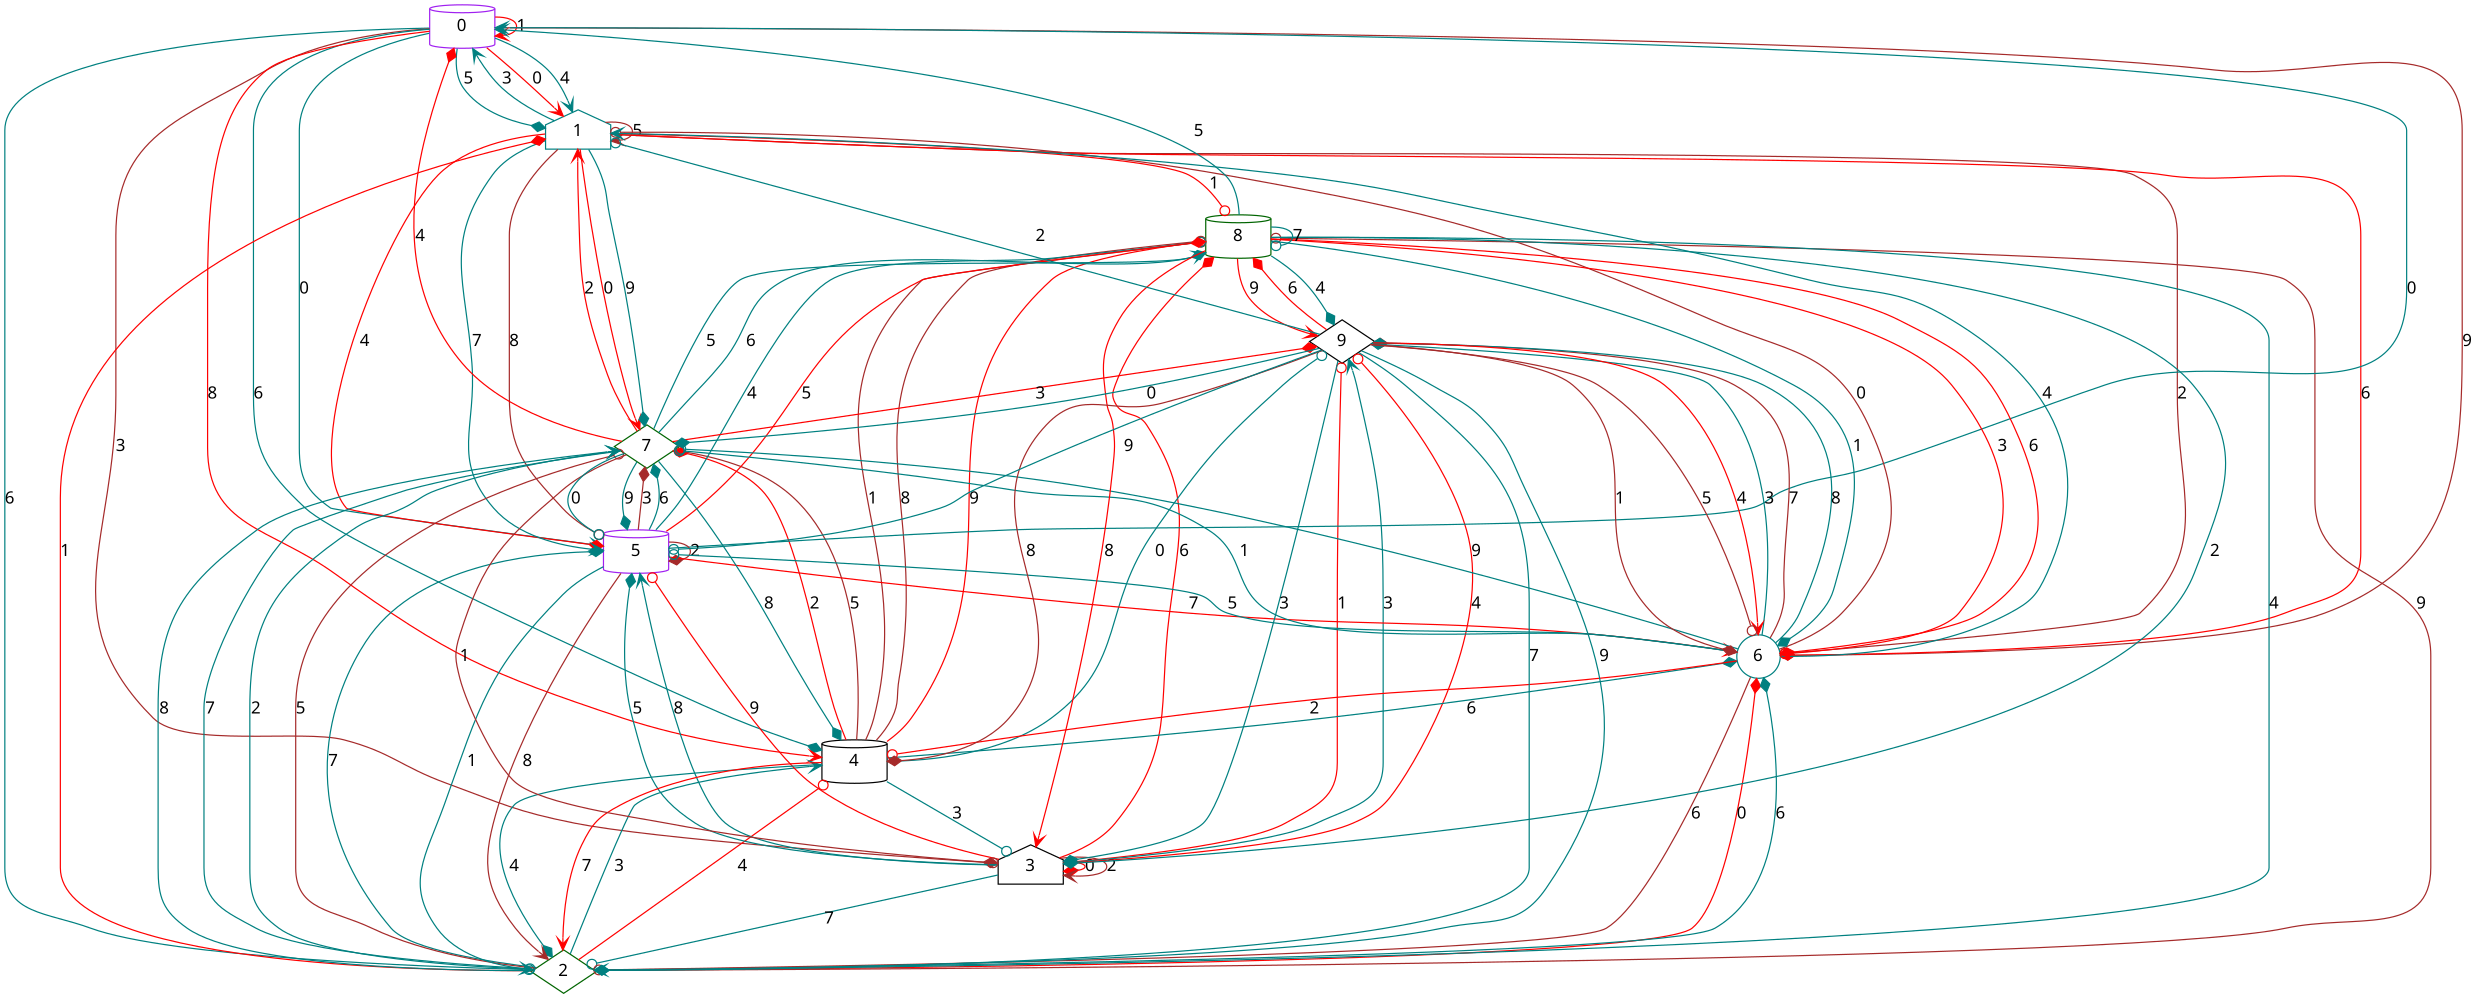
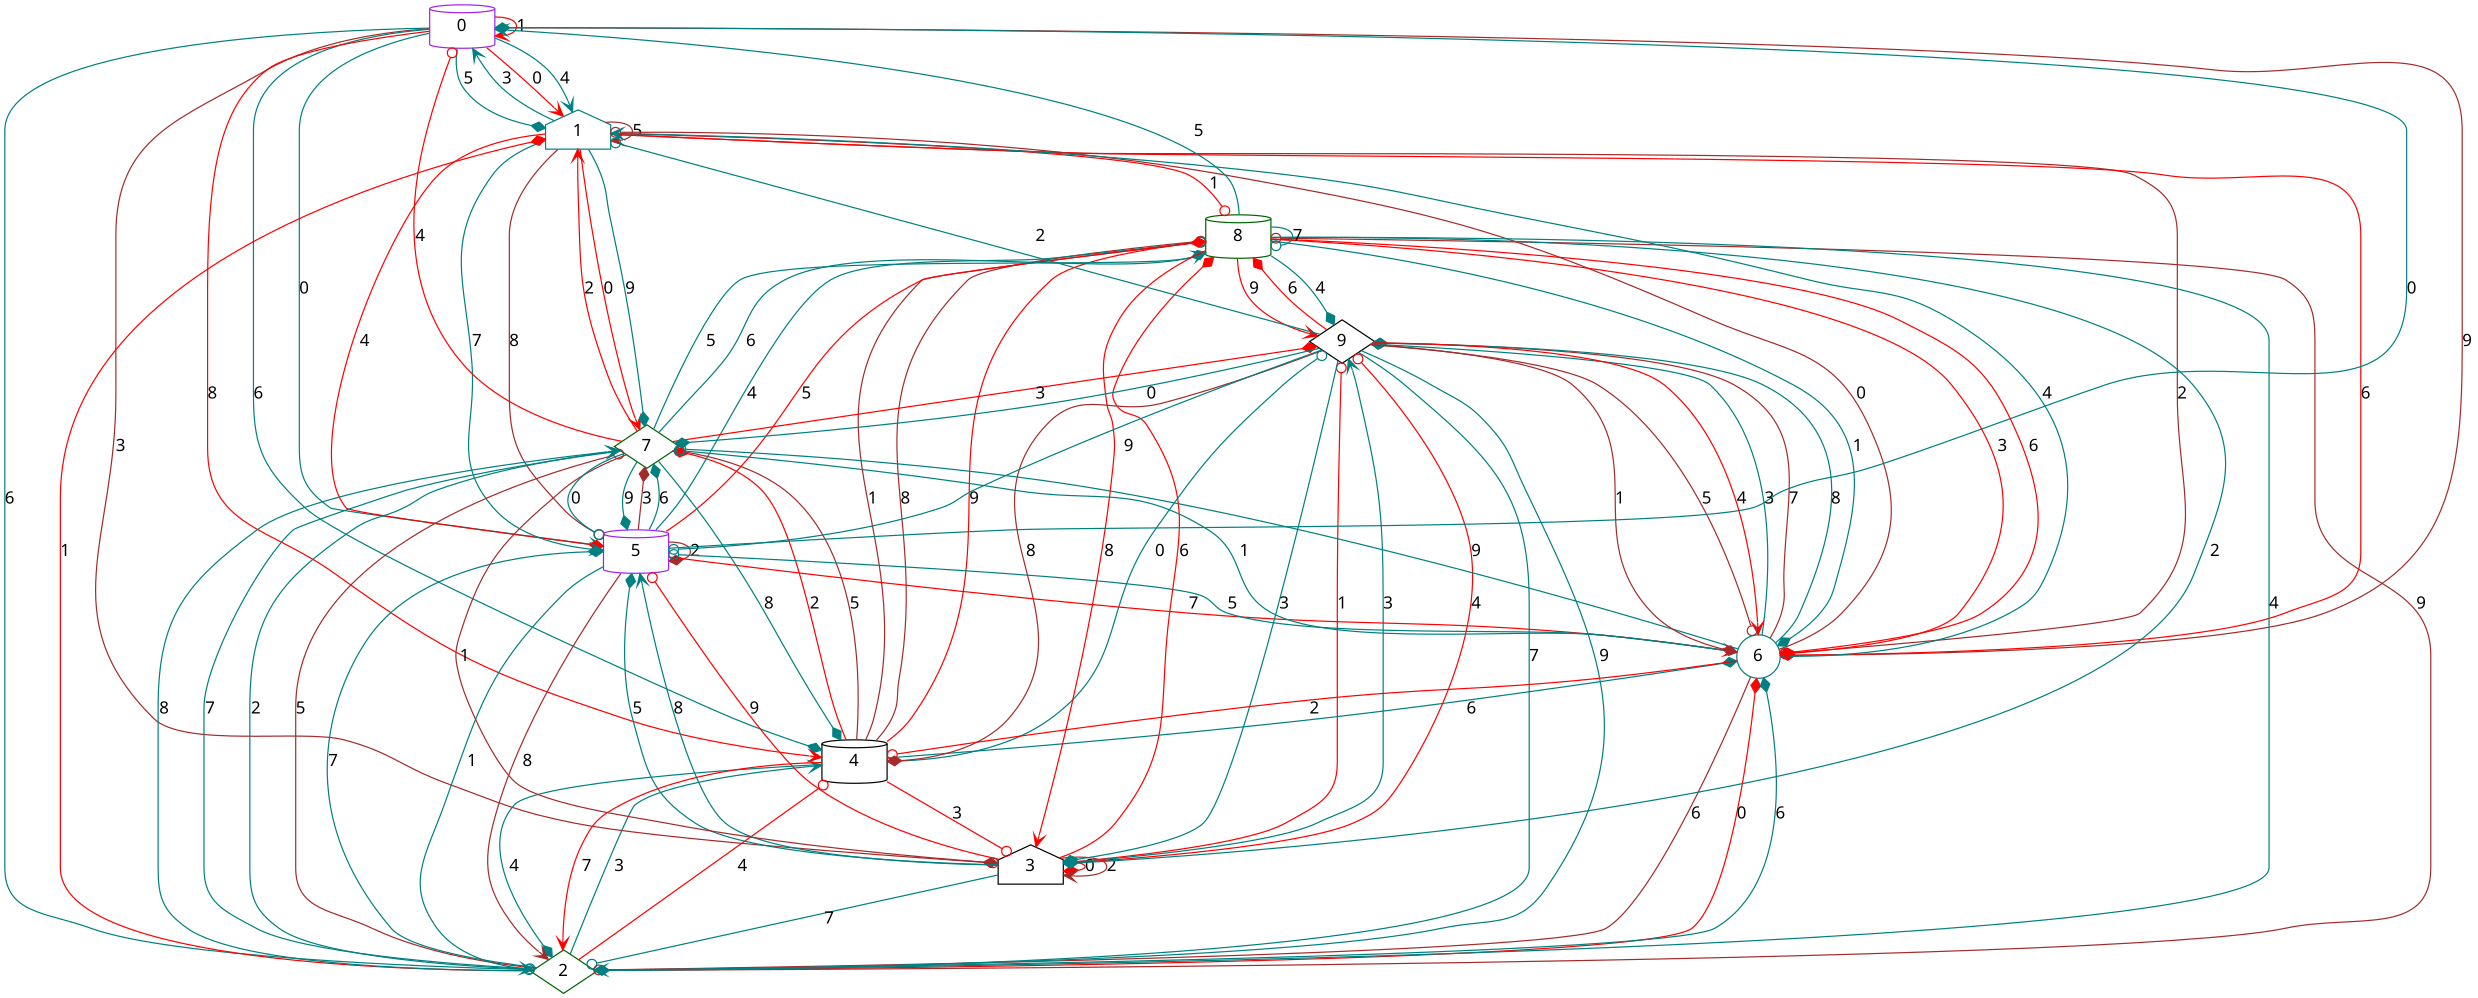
(2407, 163) -> (2407, 163)
(427, 303) -> (427, 303)
(945, 815) -> (945, 815)
